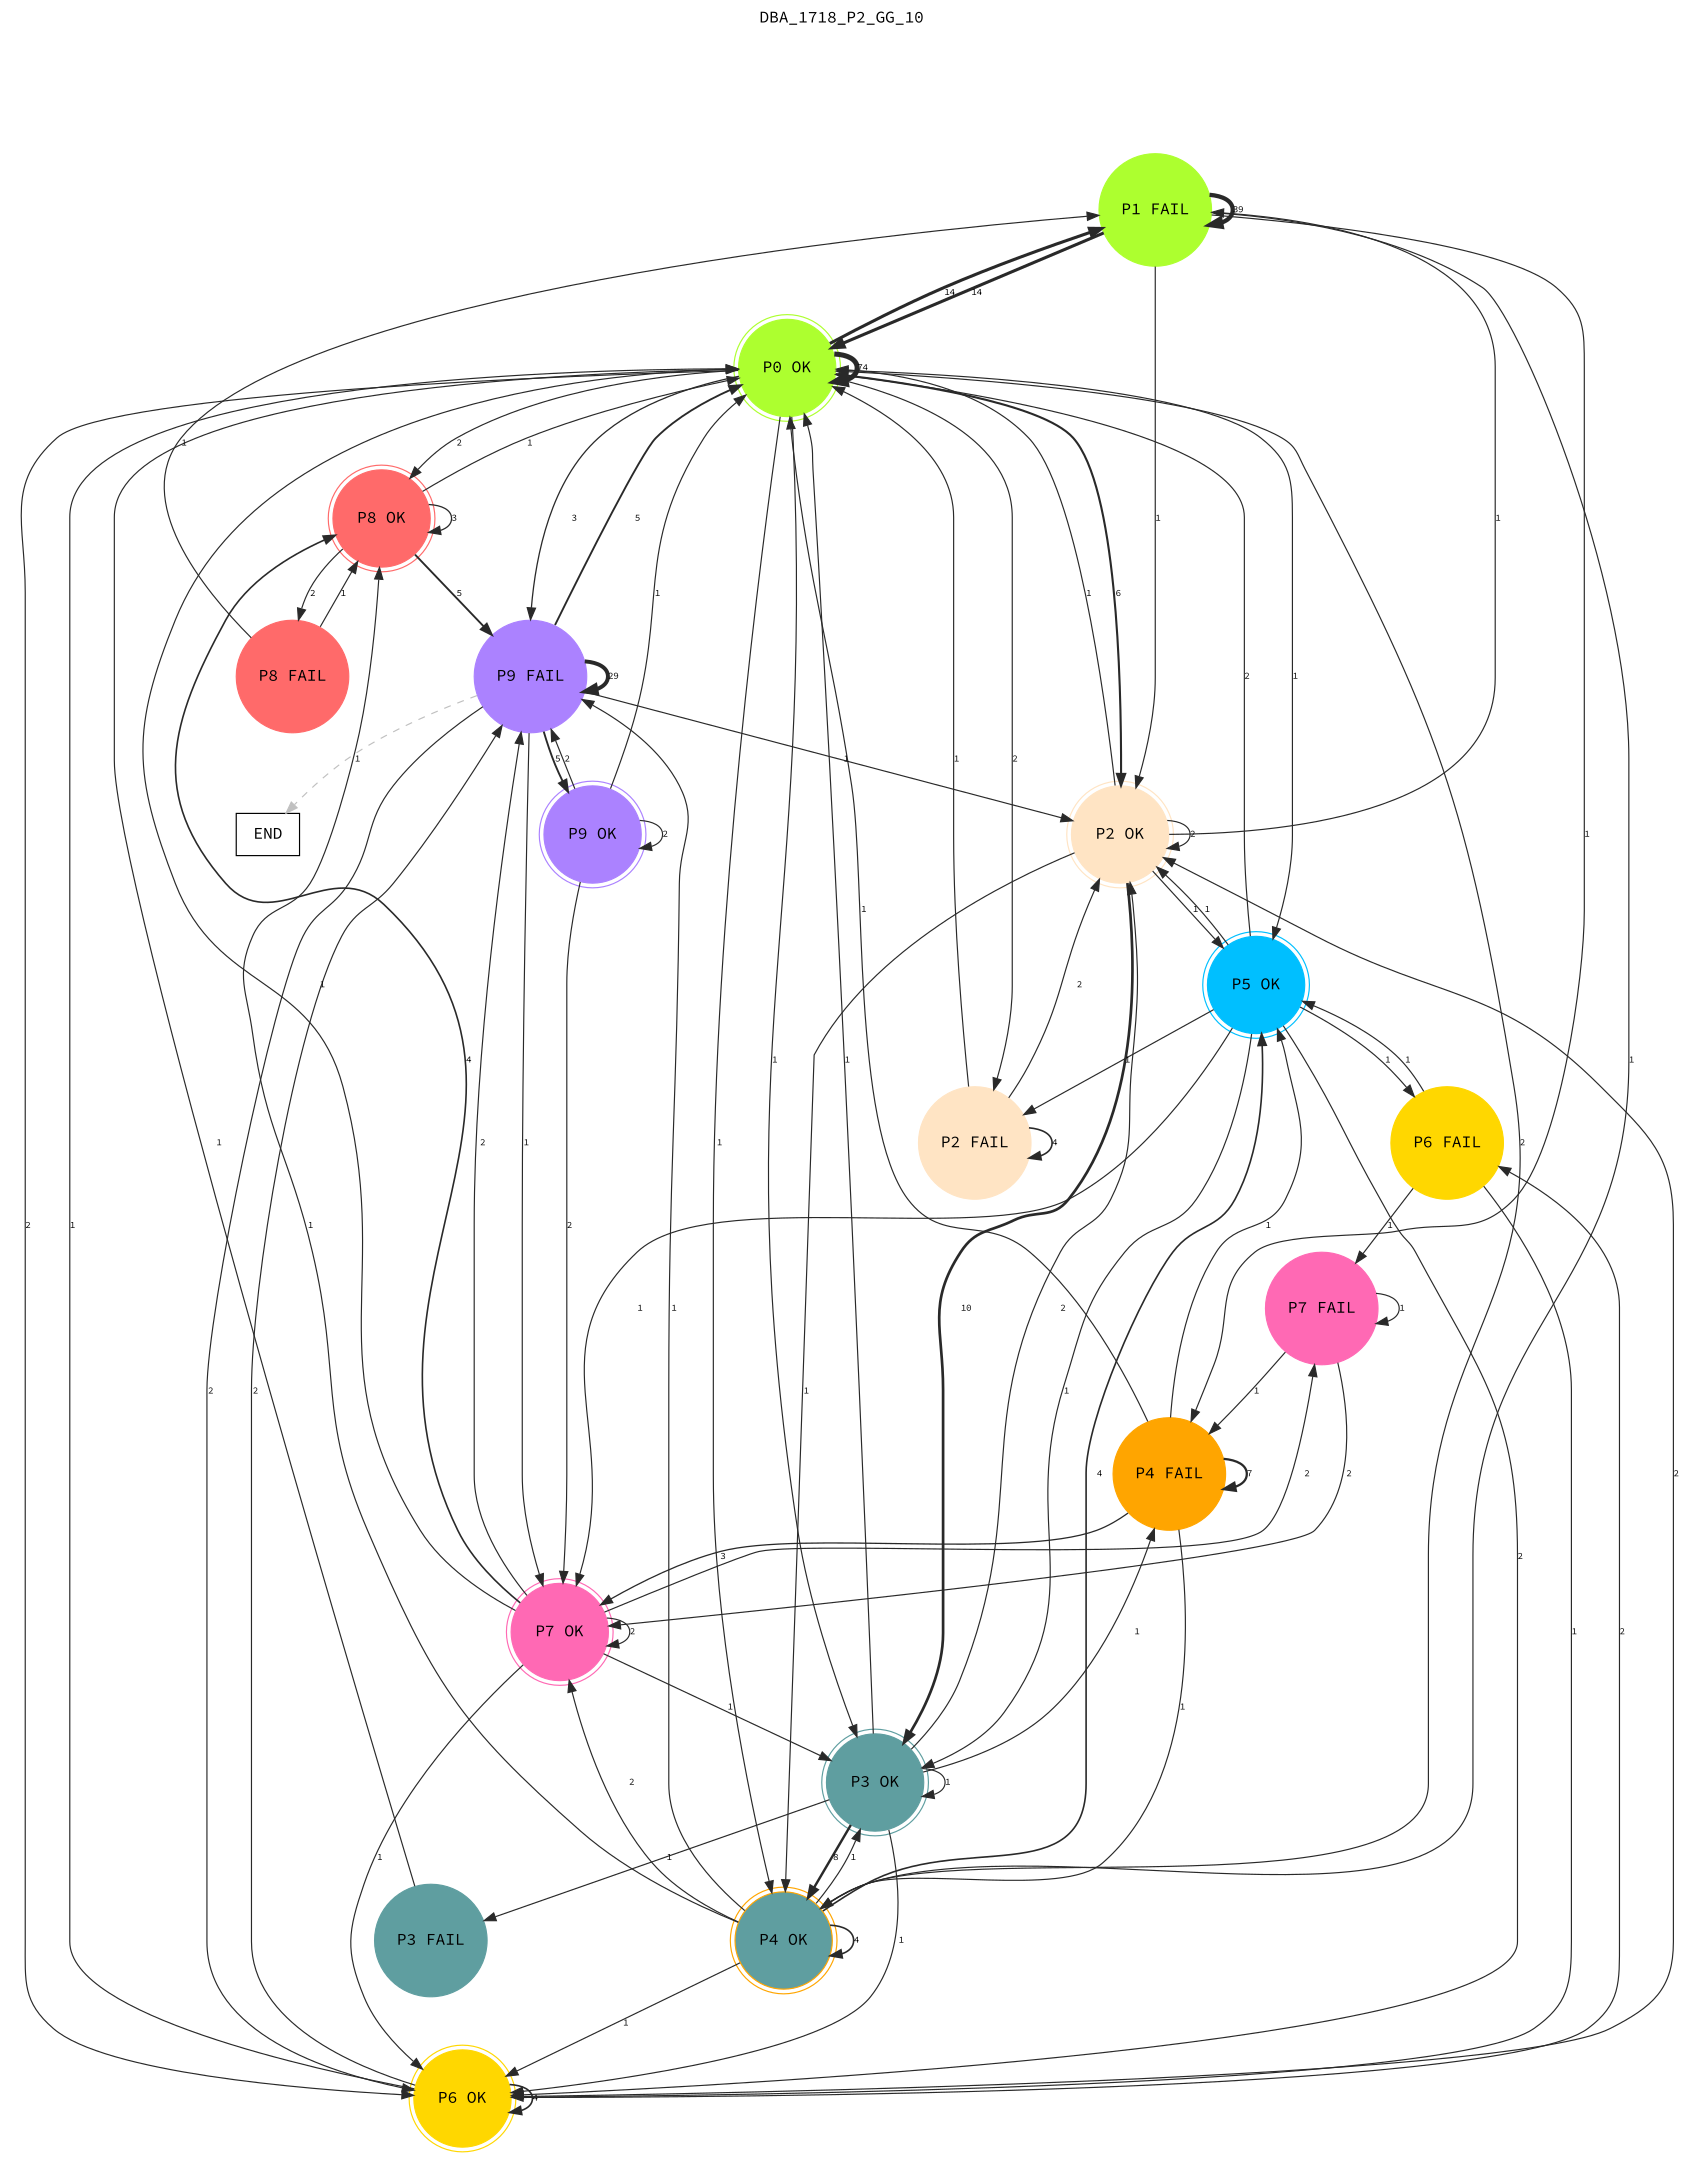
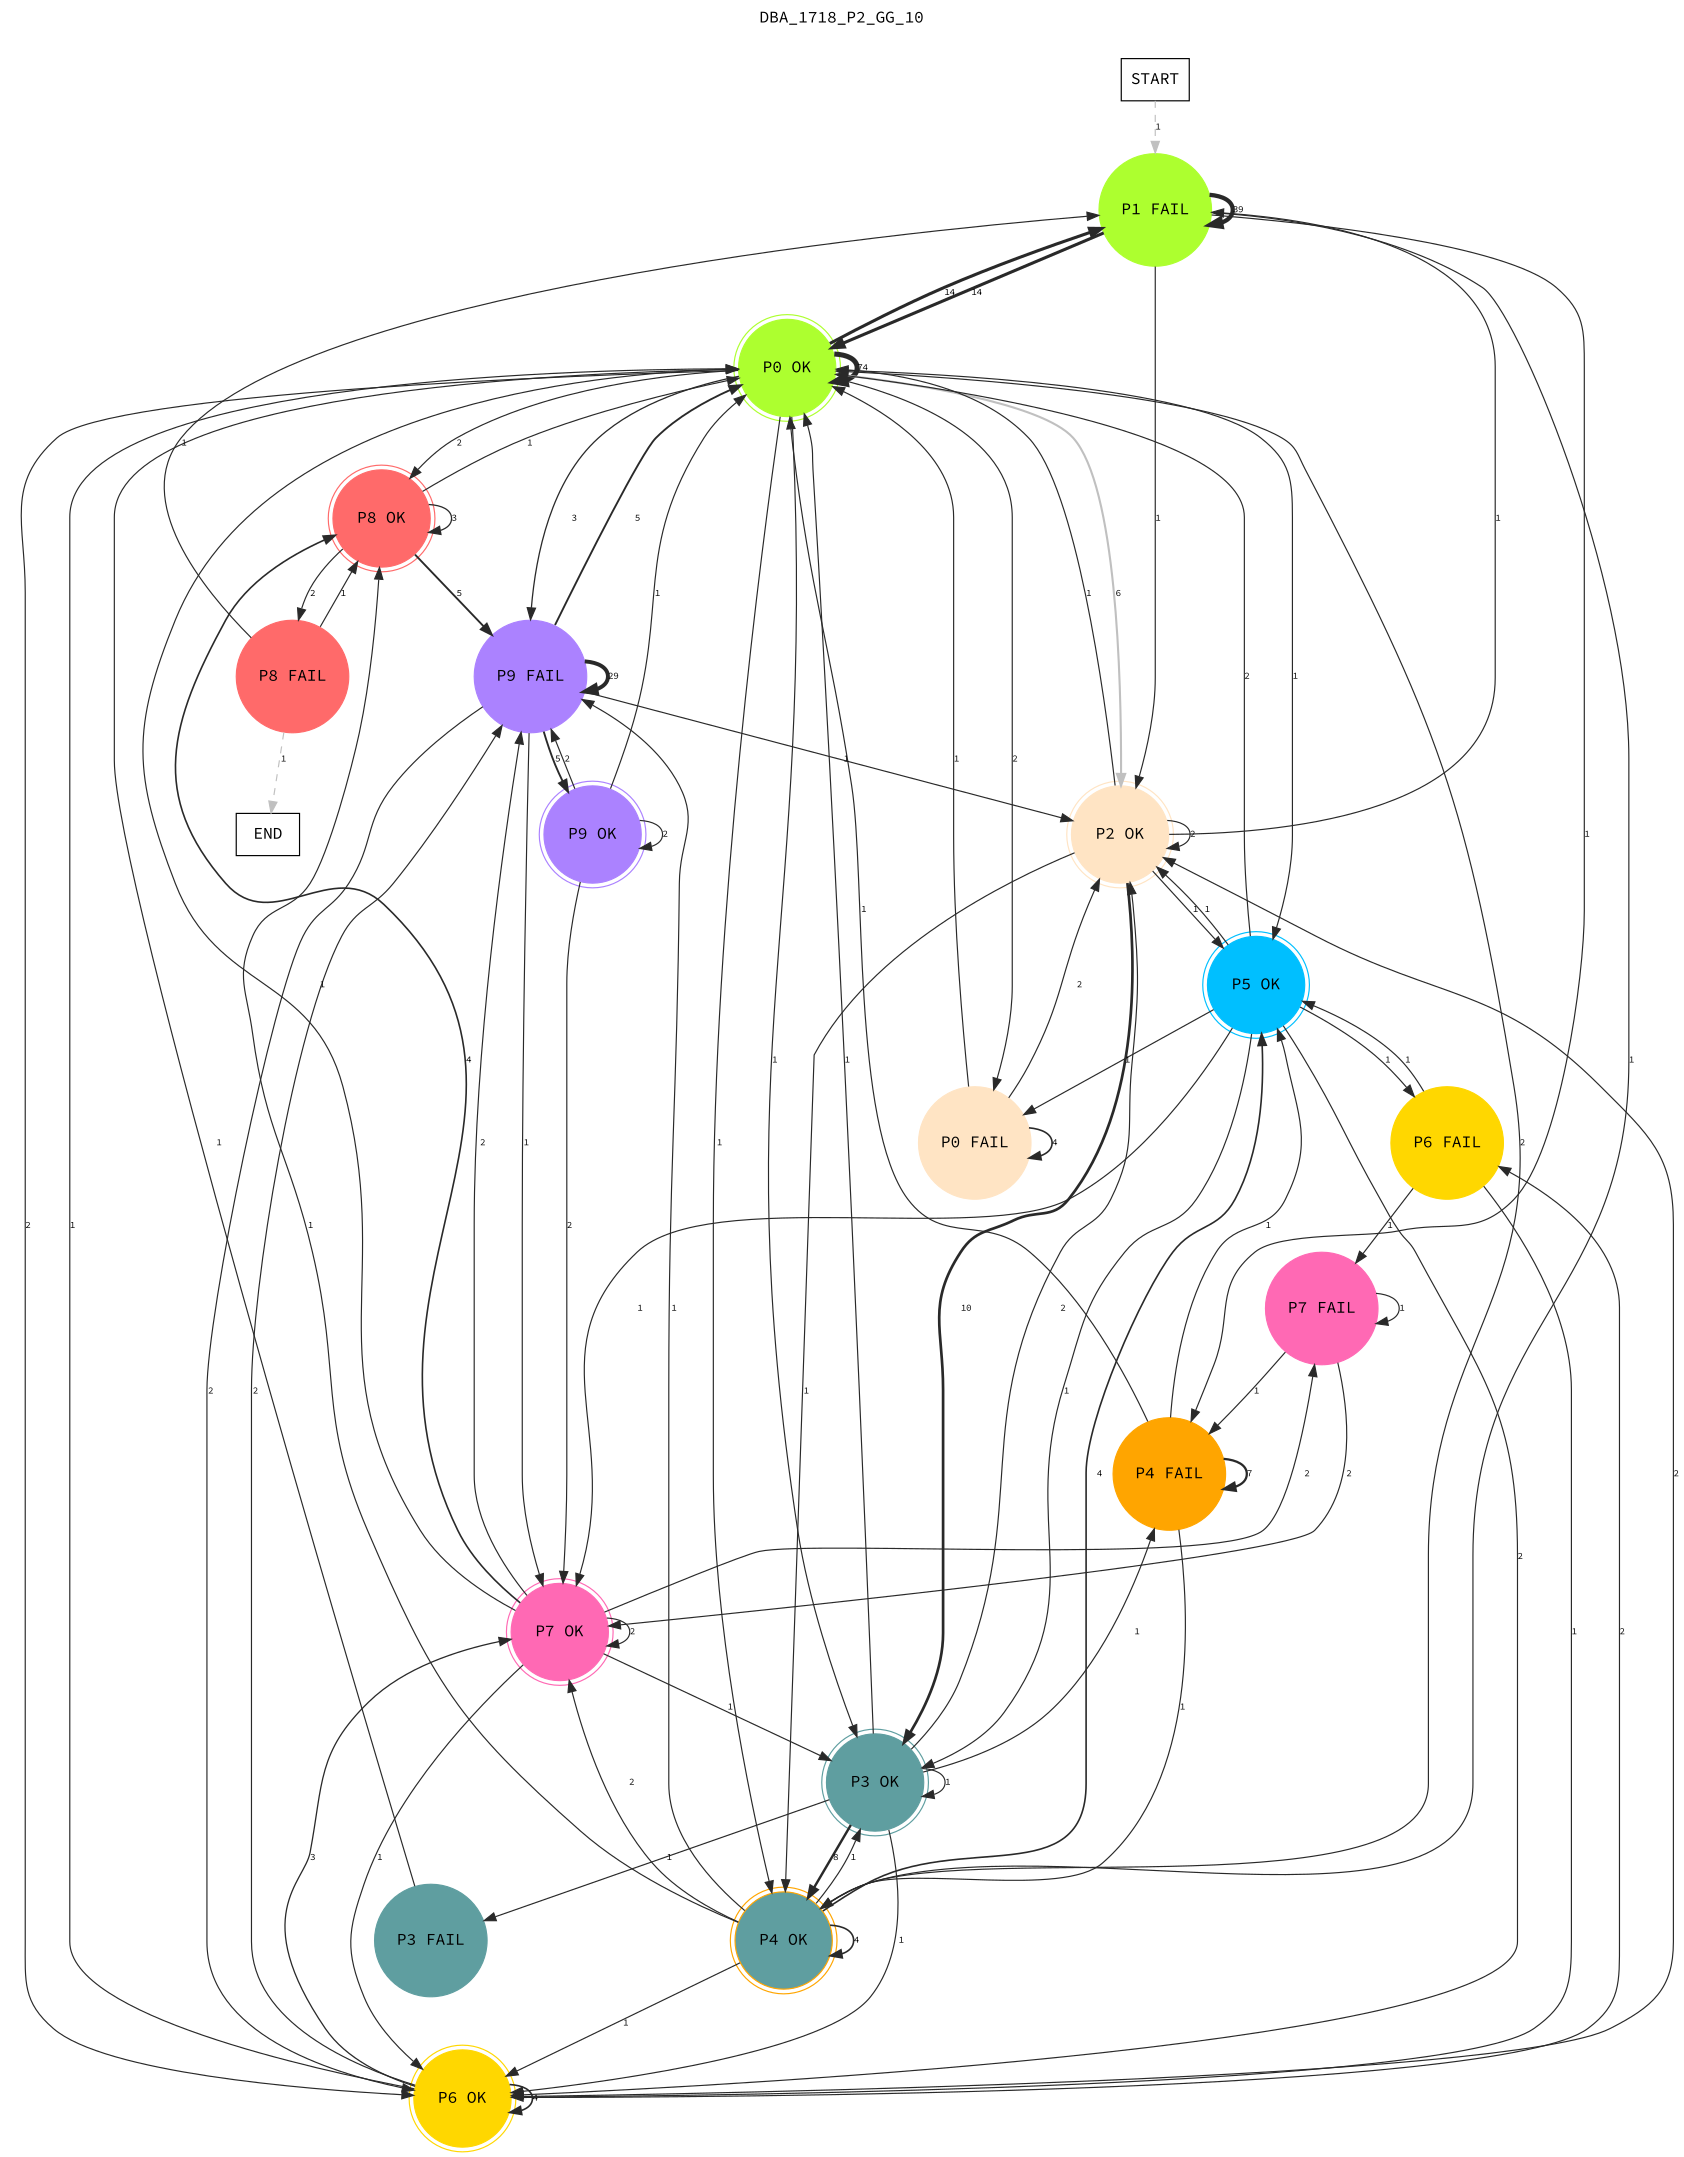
none -> (1155, 80)
(1093, 480) -> (1093, 480)
(379, 739) -> (278, 767)
(975, 1143) -> (975, 1143)
(747, 1547) -> (311, 1846)
